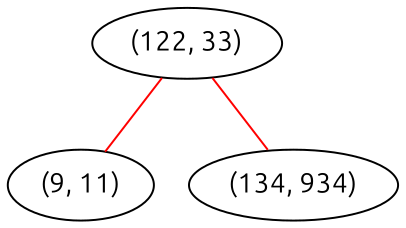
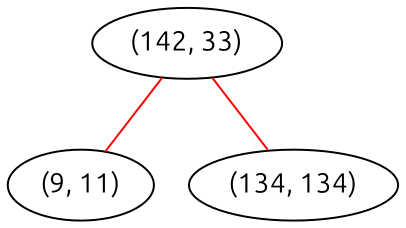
(187, 43) -> (187, 43)
(294, 185) -> (294, 185)
